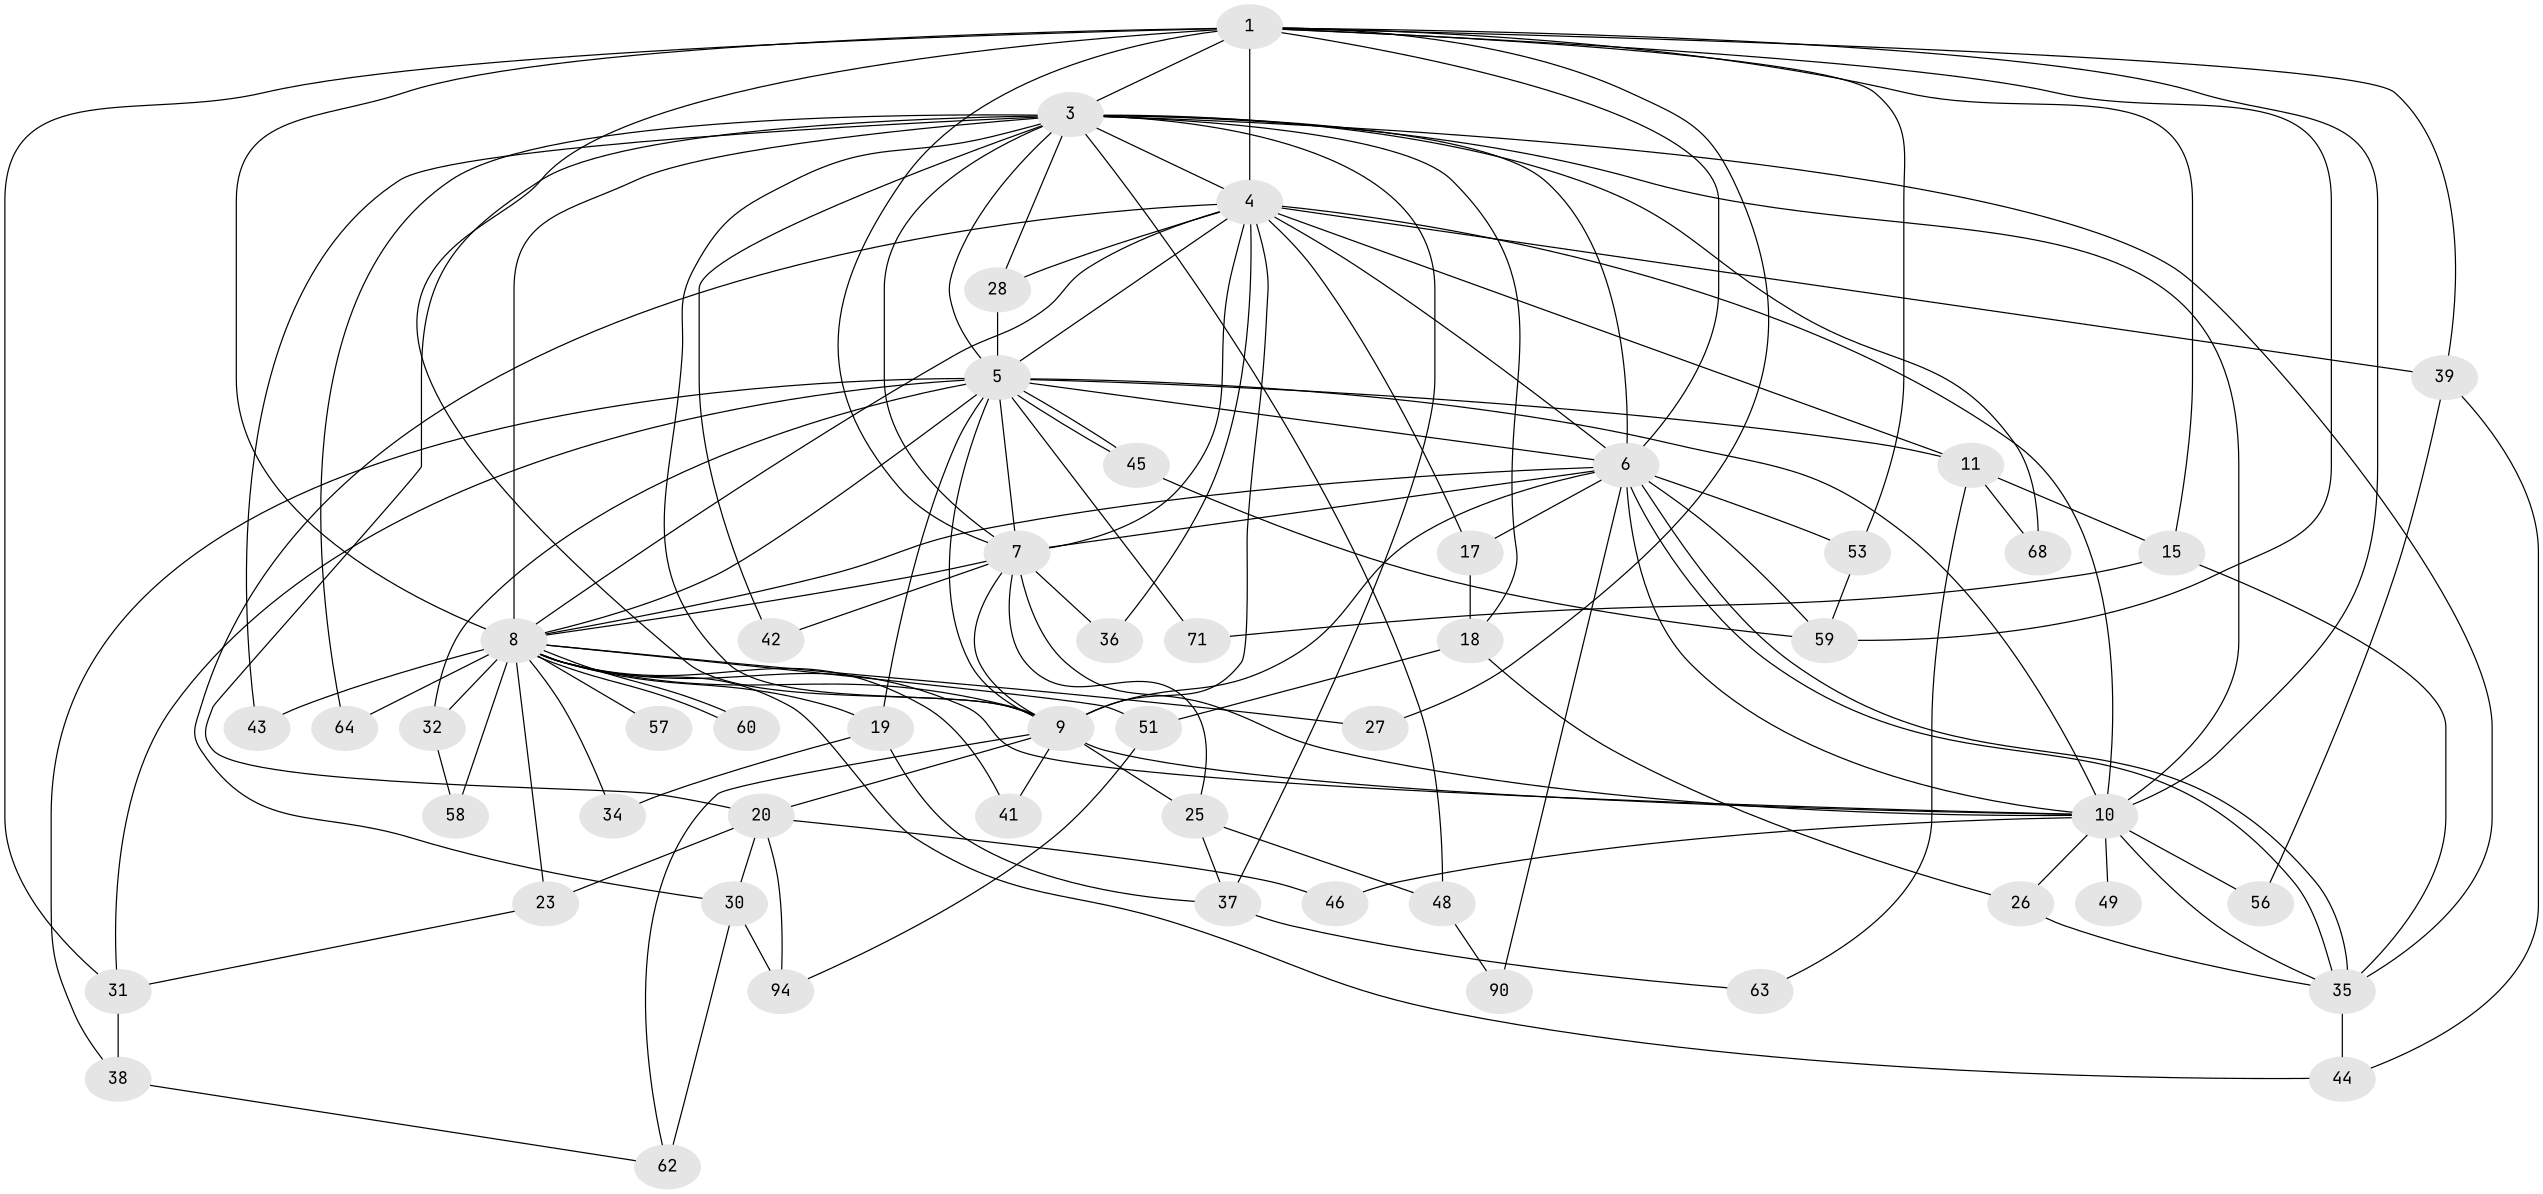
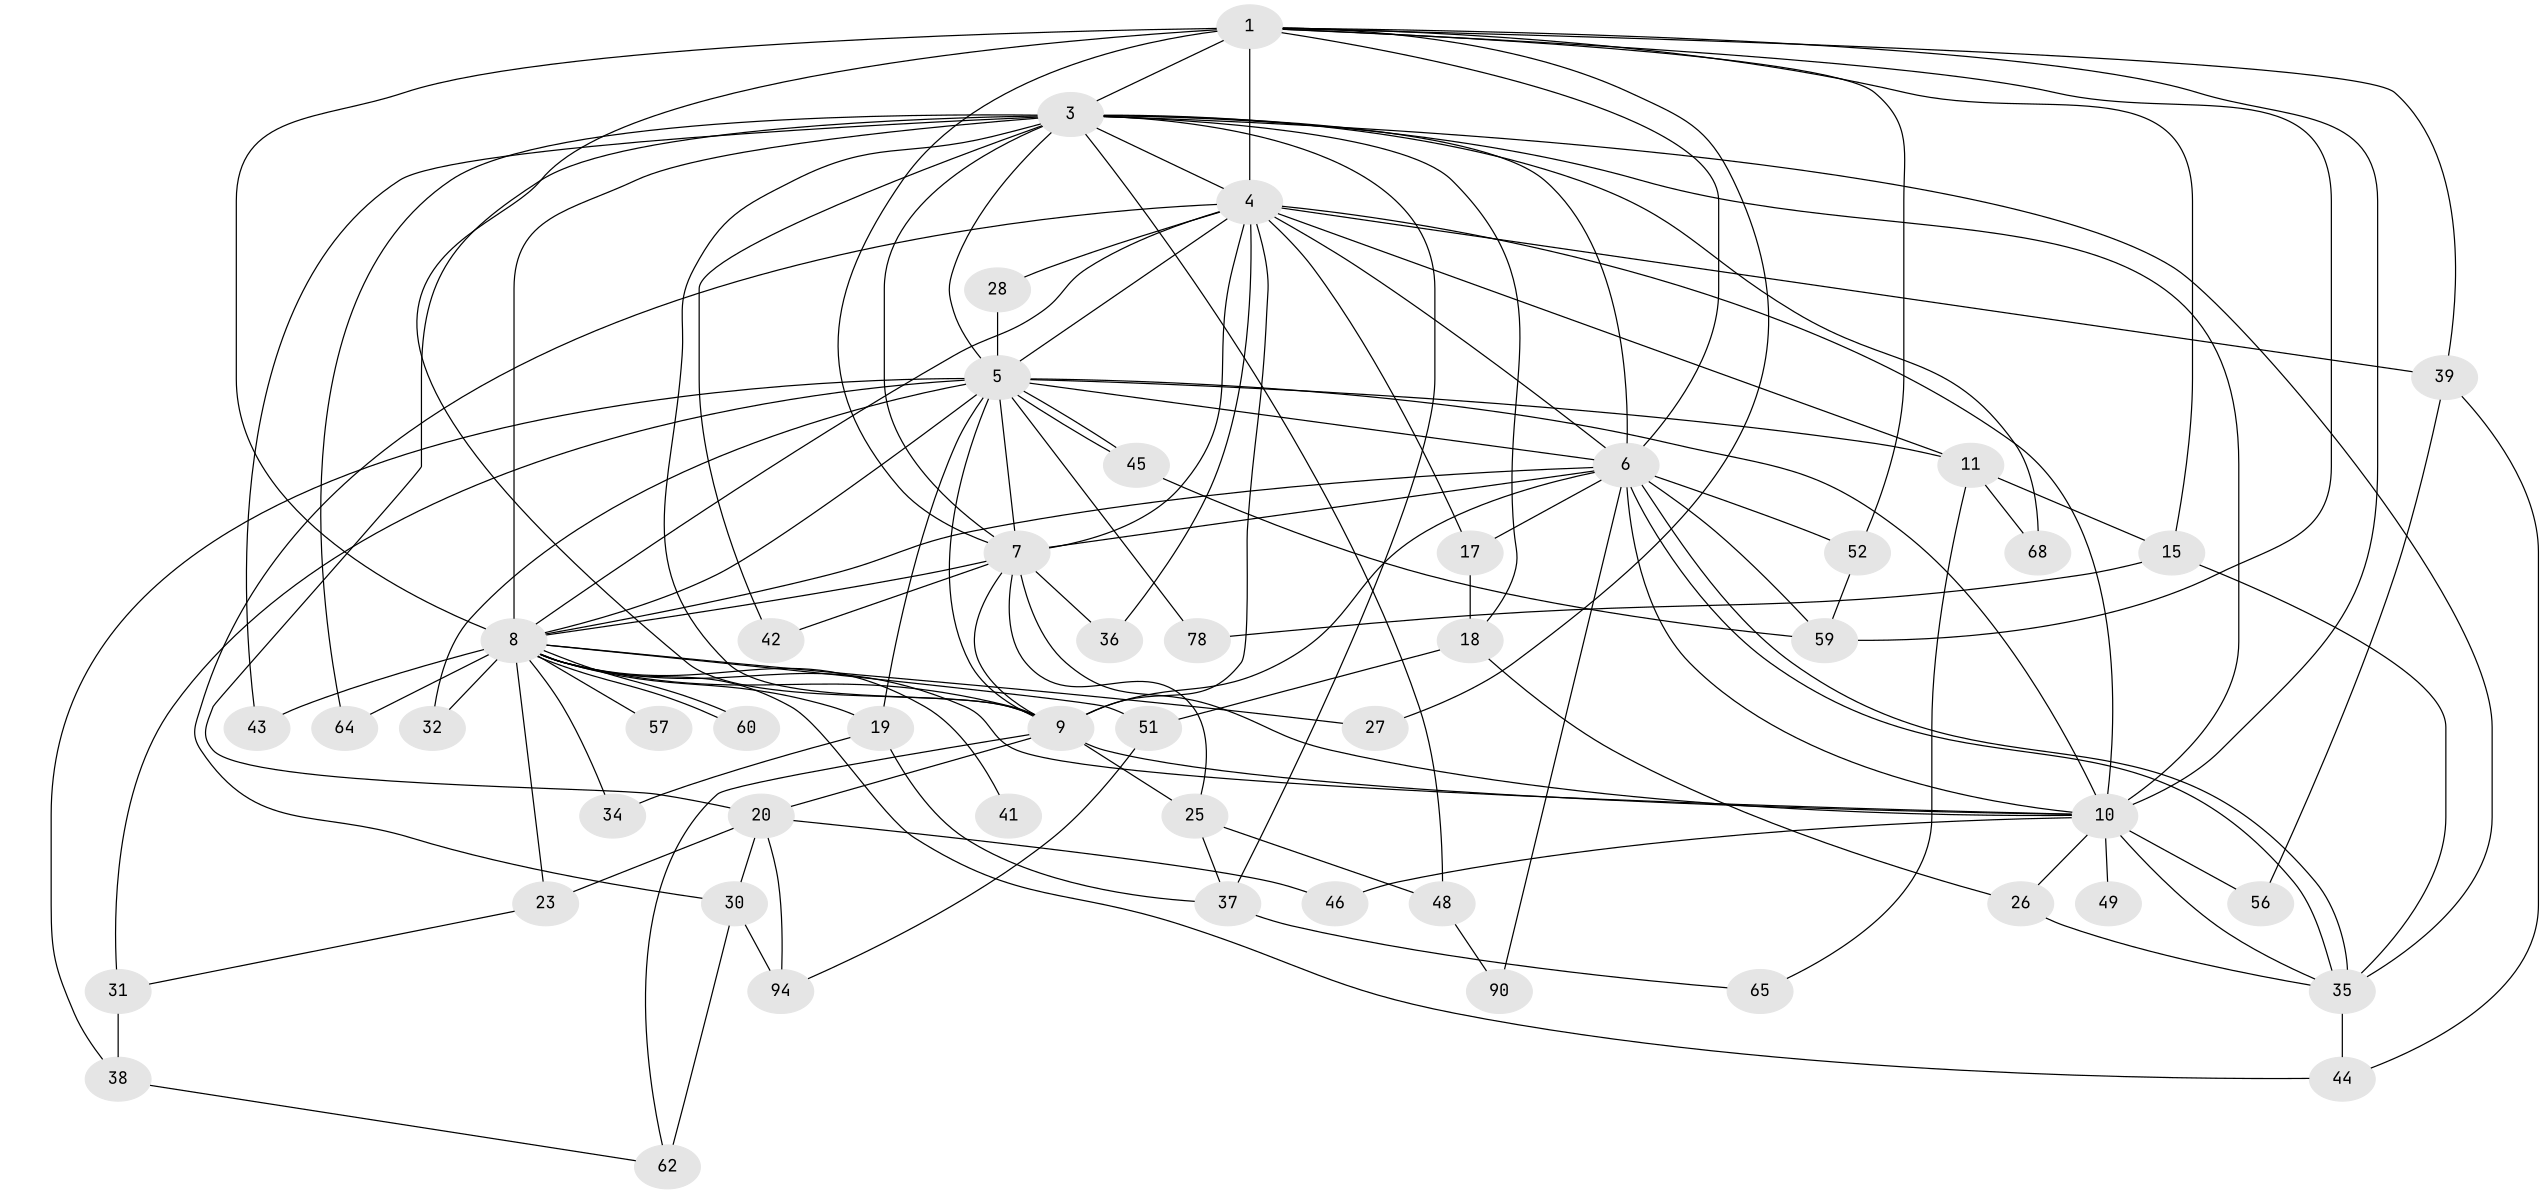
(184, 103) -> none
(1034, 202) -> none
(1858, 553) -> (1858, 553)
(1197, 641) -> (1197, 641)
(1035, 772) -> none
(456, 816) -> none
(1760, 991) -> (1760, 991)
